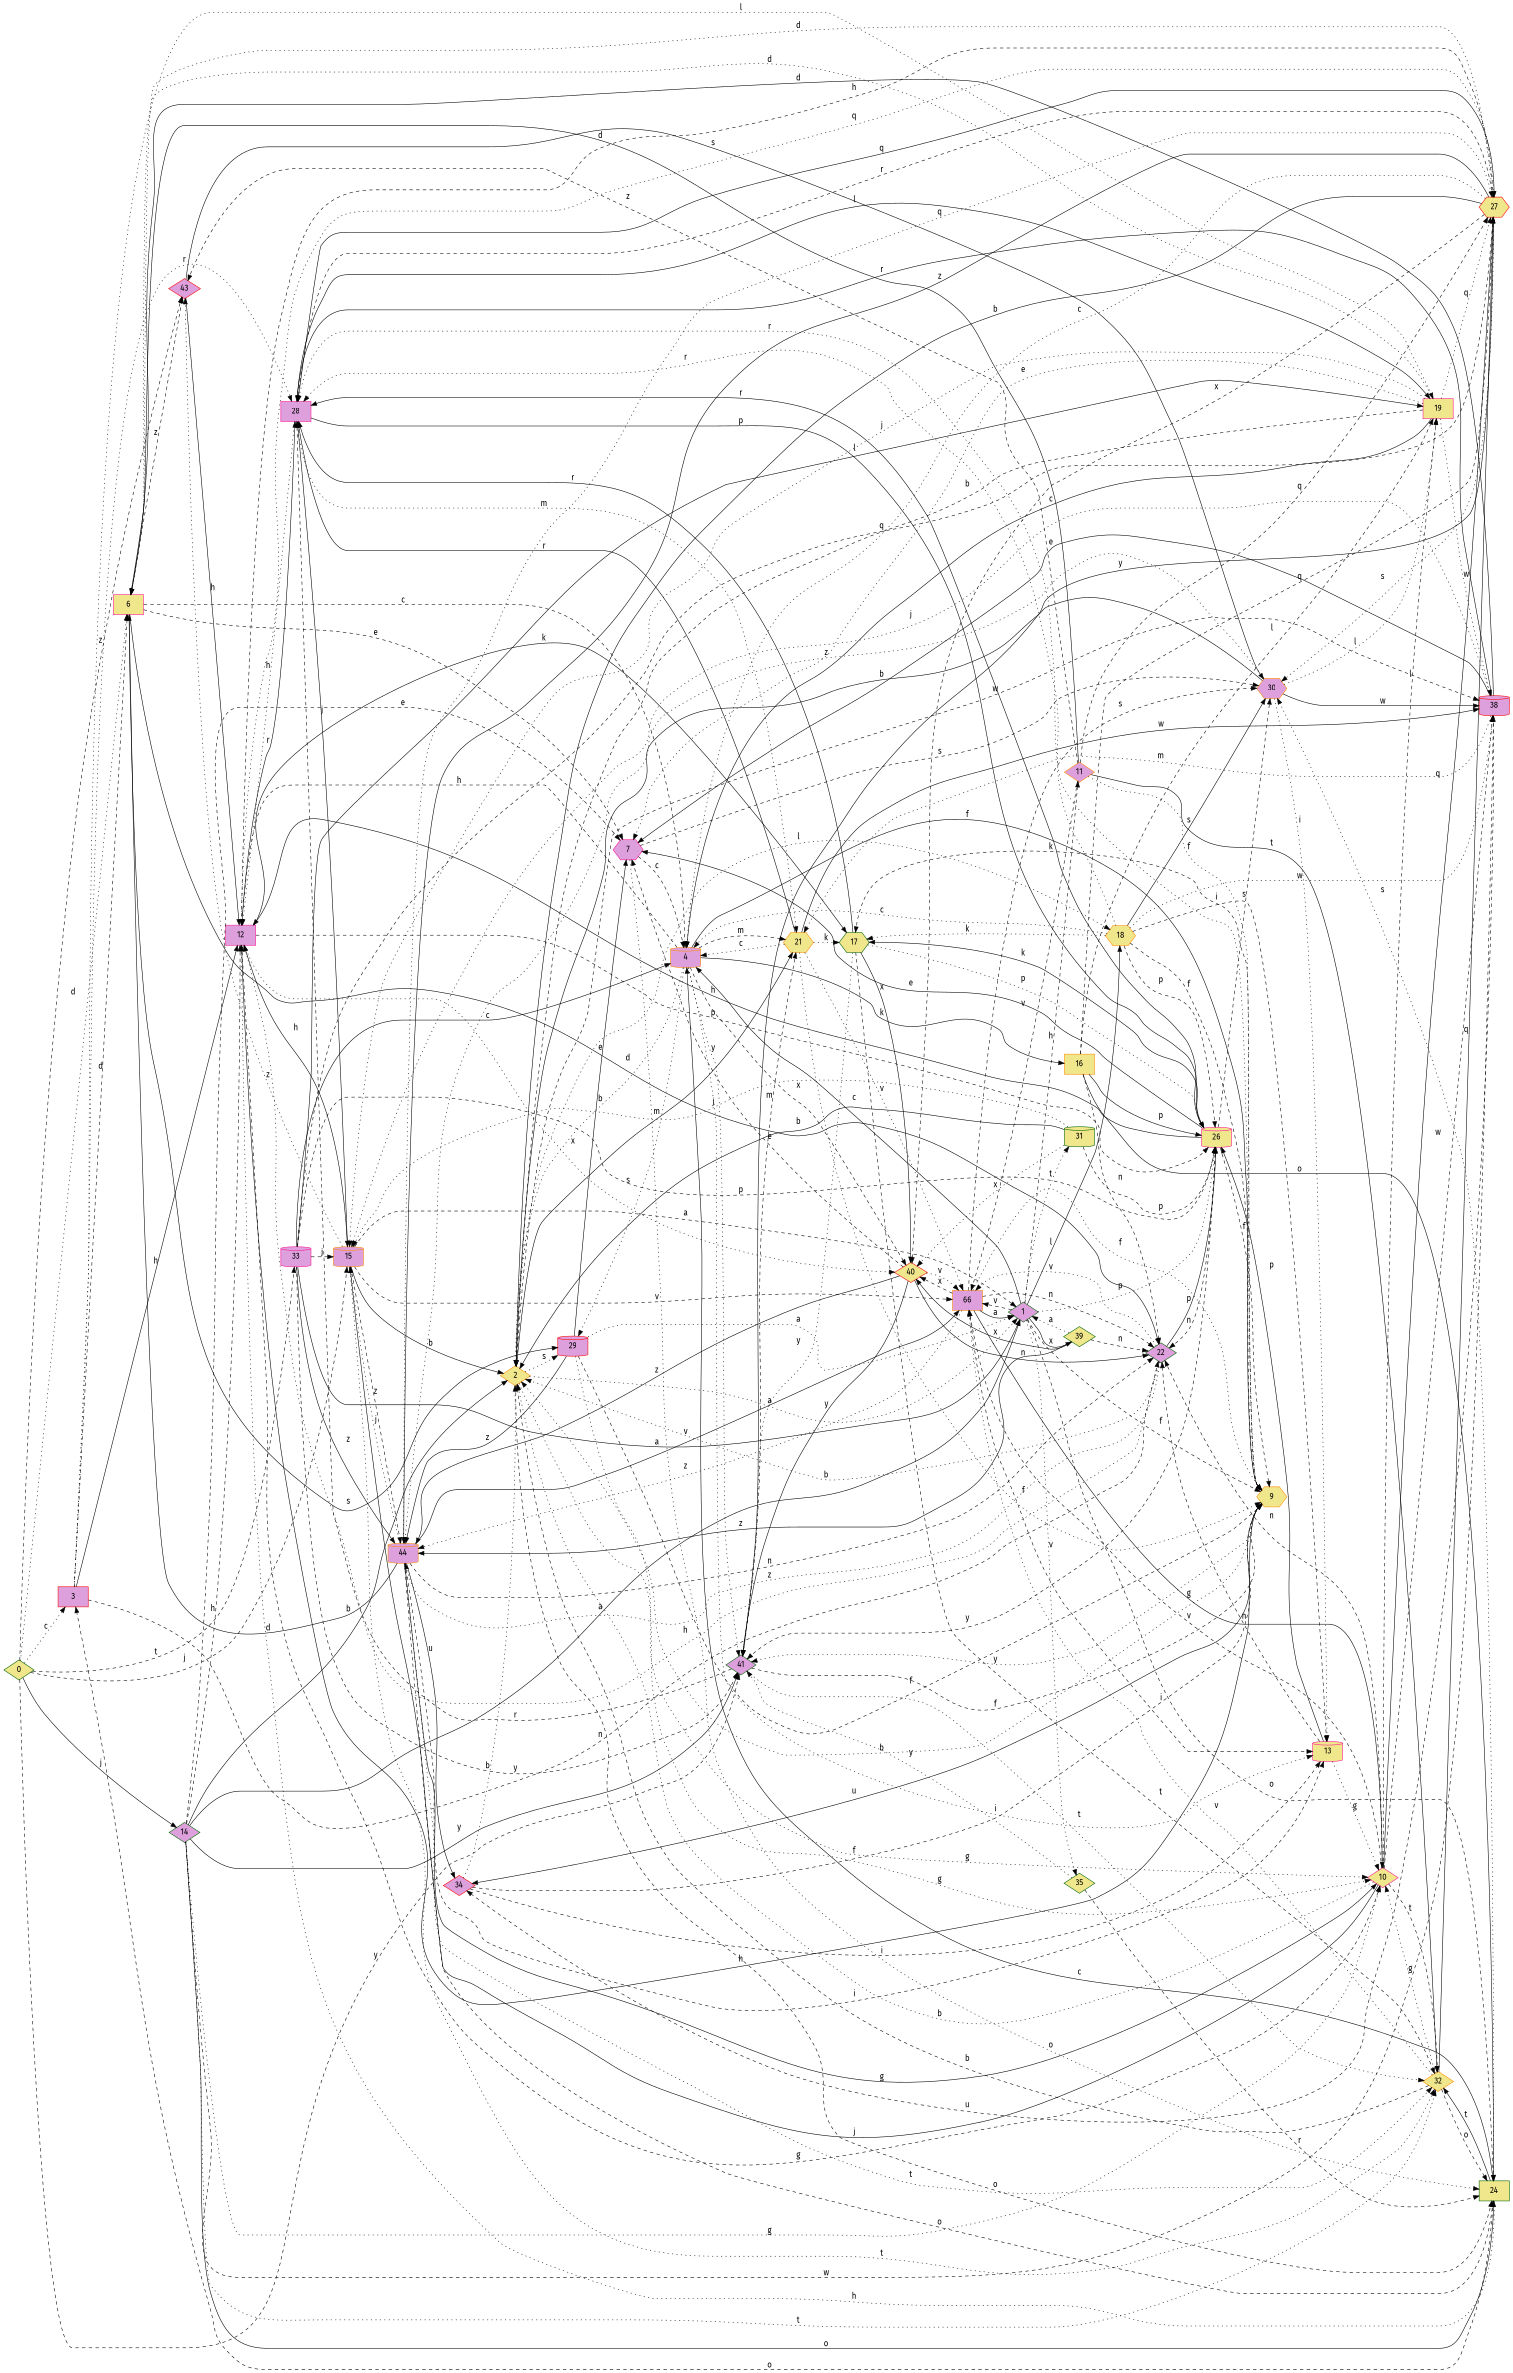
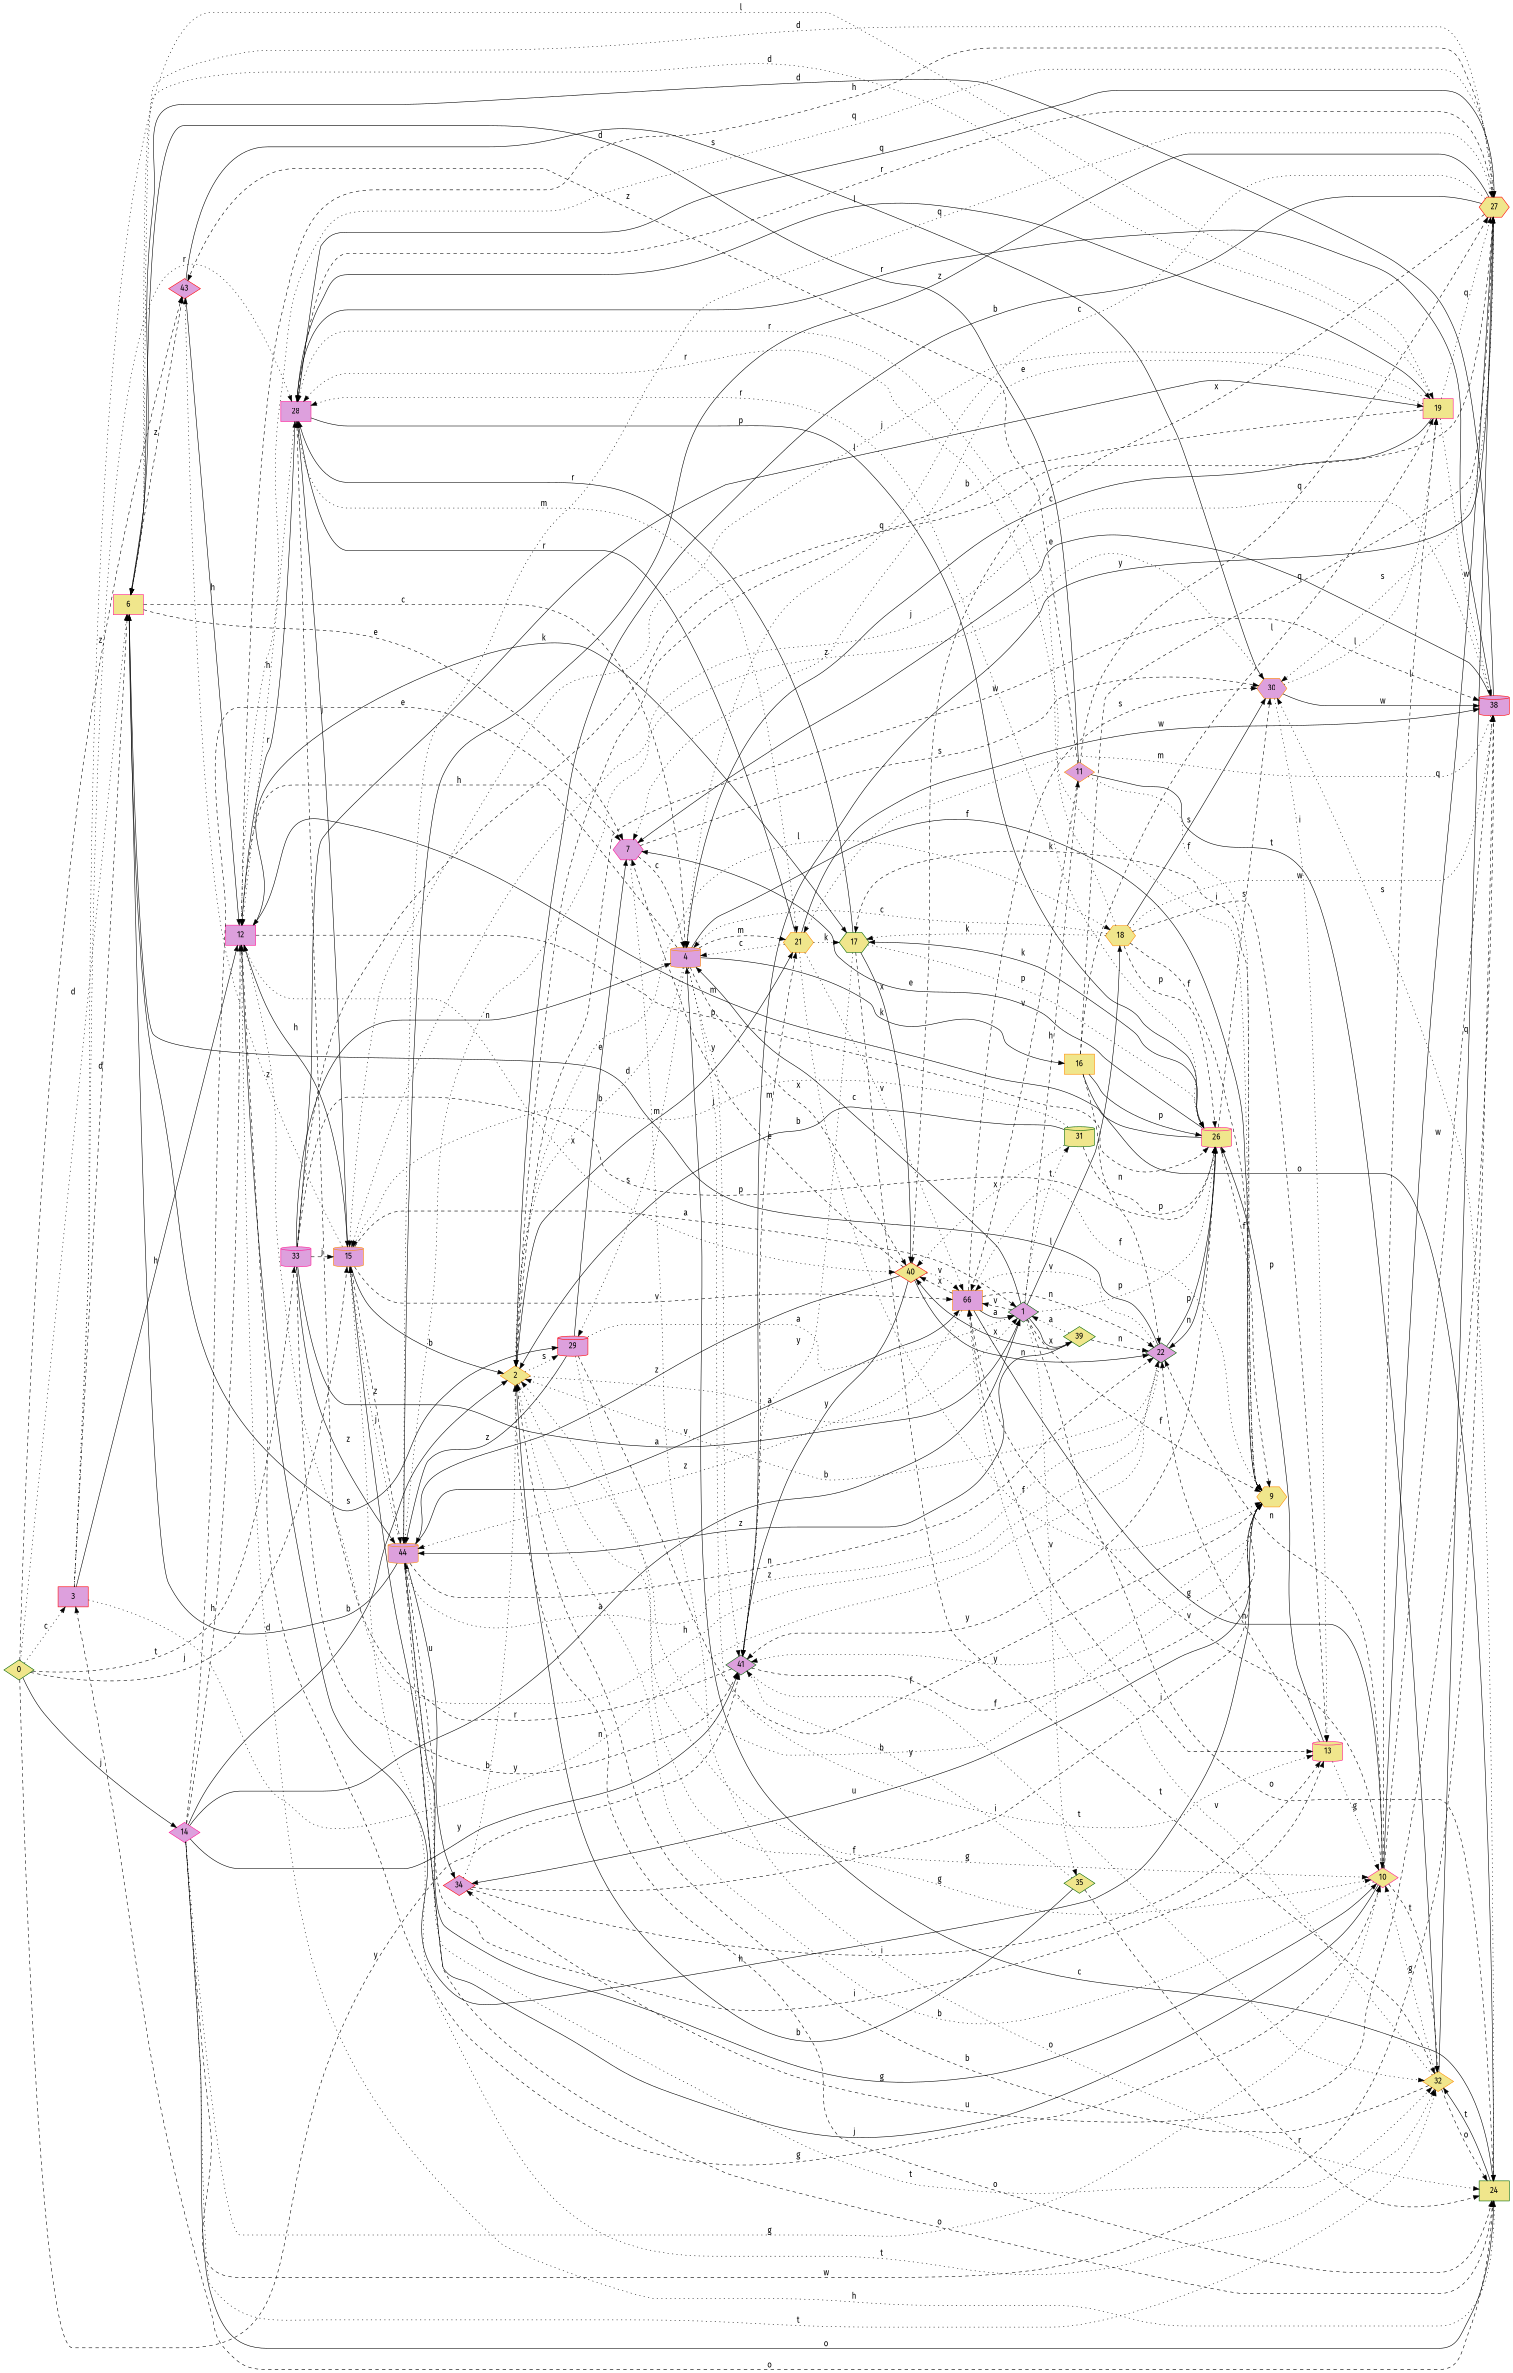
(933, 528) -> (933, 528)
(660, 735) -> (626, 1914)
(713, 991) -> (713, 991)
(488, 1016) -> (488, 1016)
(559, 1032) -> (501, 1060)
(1202, 1286) -> (1202, 1286)
(630, 1719) -> (630, 1719)
(185, 1832) -> (185, 1832)
